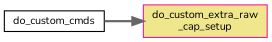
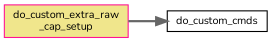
(118, 21) -> (142, 21)
